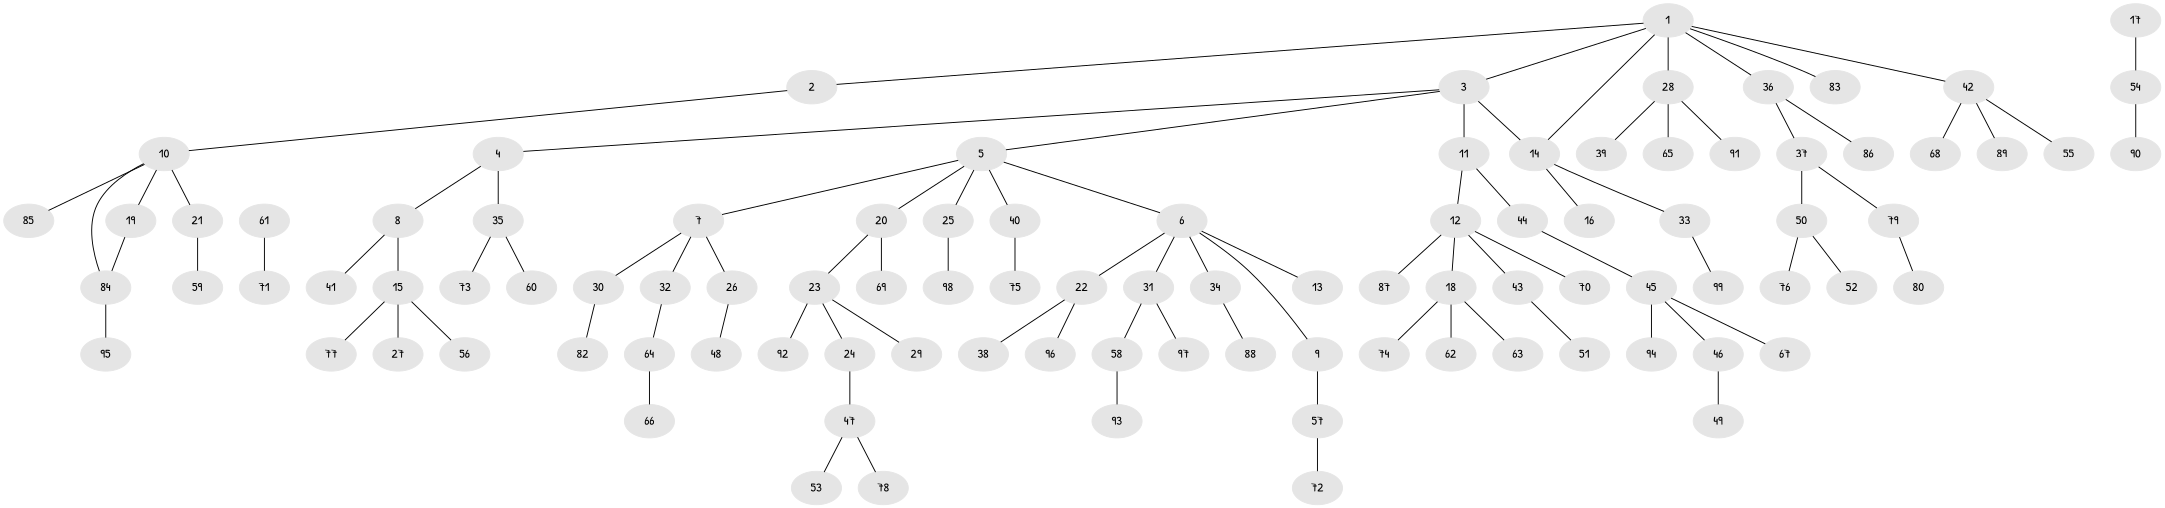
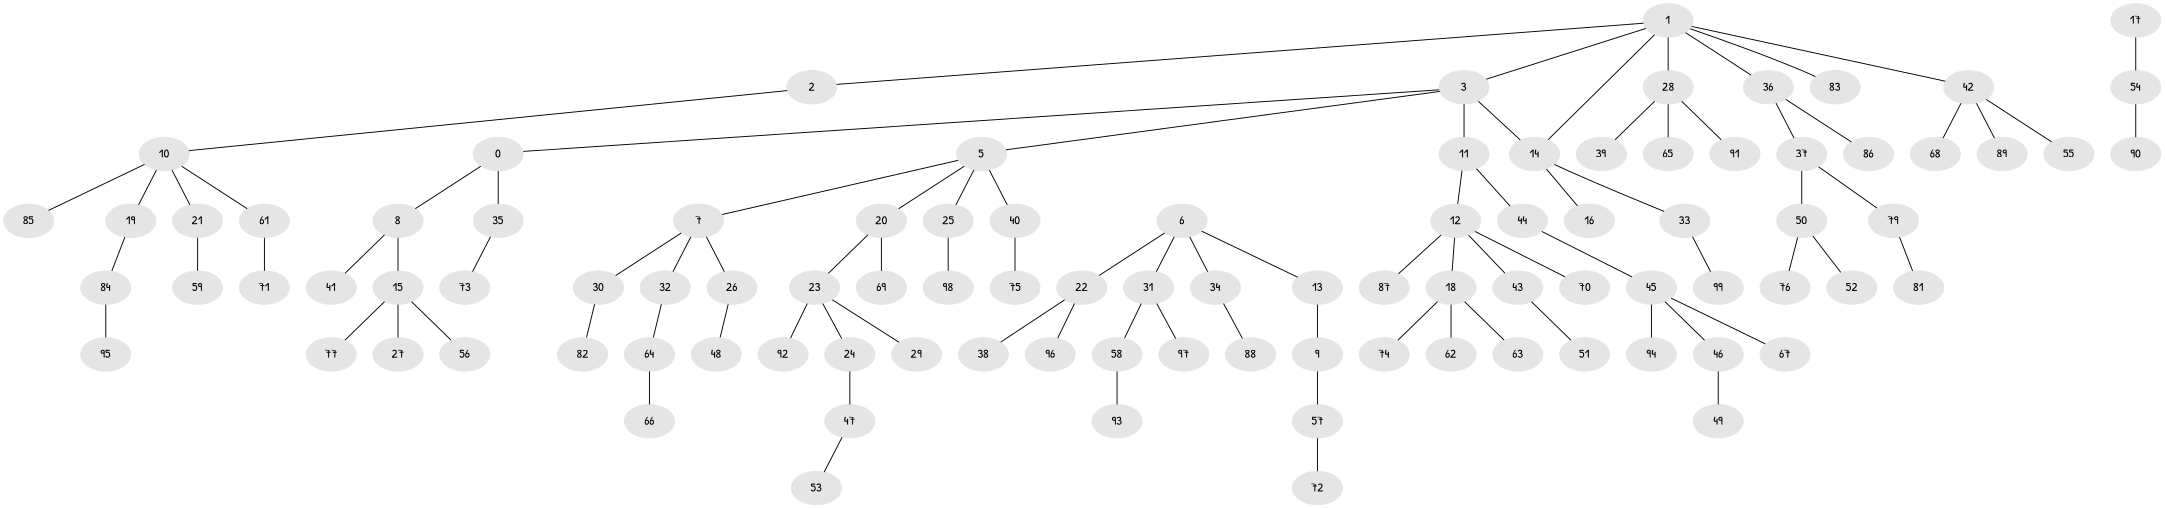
(498, 154) -> (498, 154)
(1082, 187) -> none
(96, 207) -> (214, 187)
(1259, 281) -> (1317, 321)
(532, 288) -> none
(1919, 288) -> (1919, 288)
(883, 488) -> none
